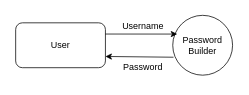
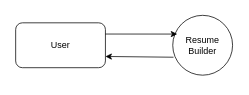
(143, 27) -> none
(203, 45) -> (203, 45)
(143, 68) -> none
